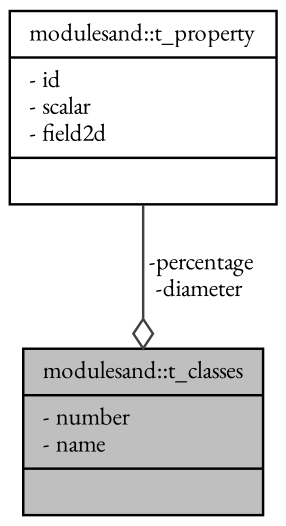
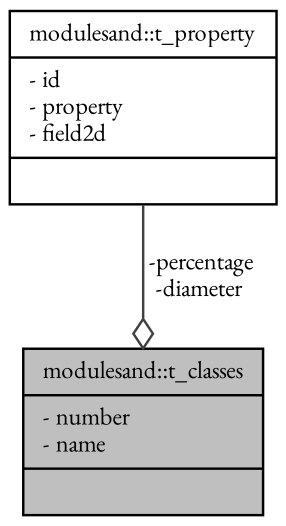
(60, 106) -> (77, 106)
